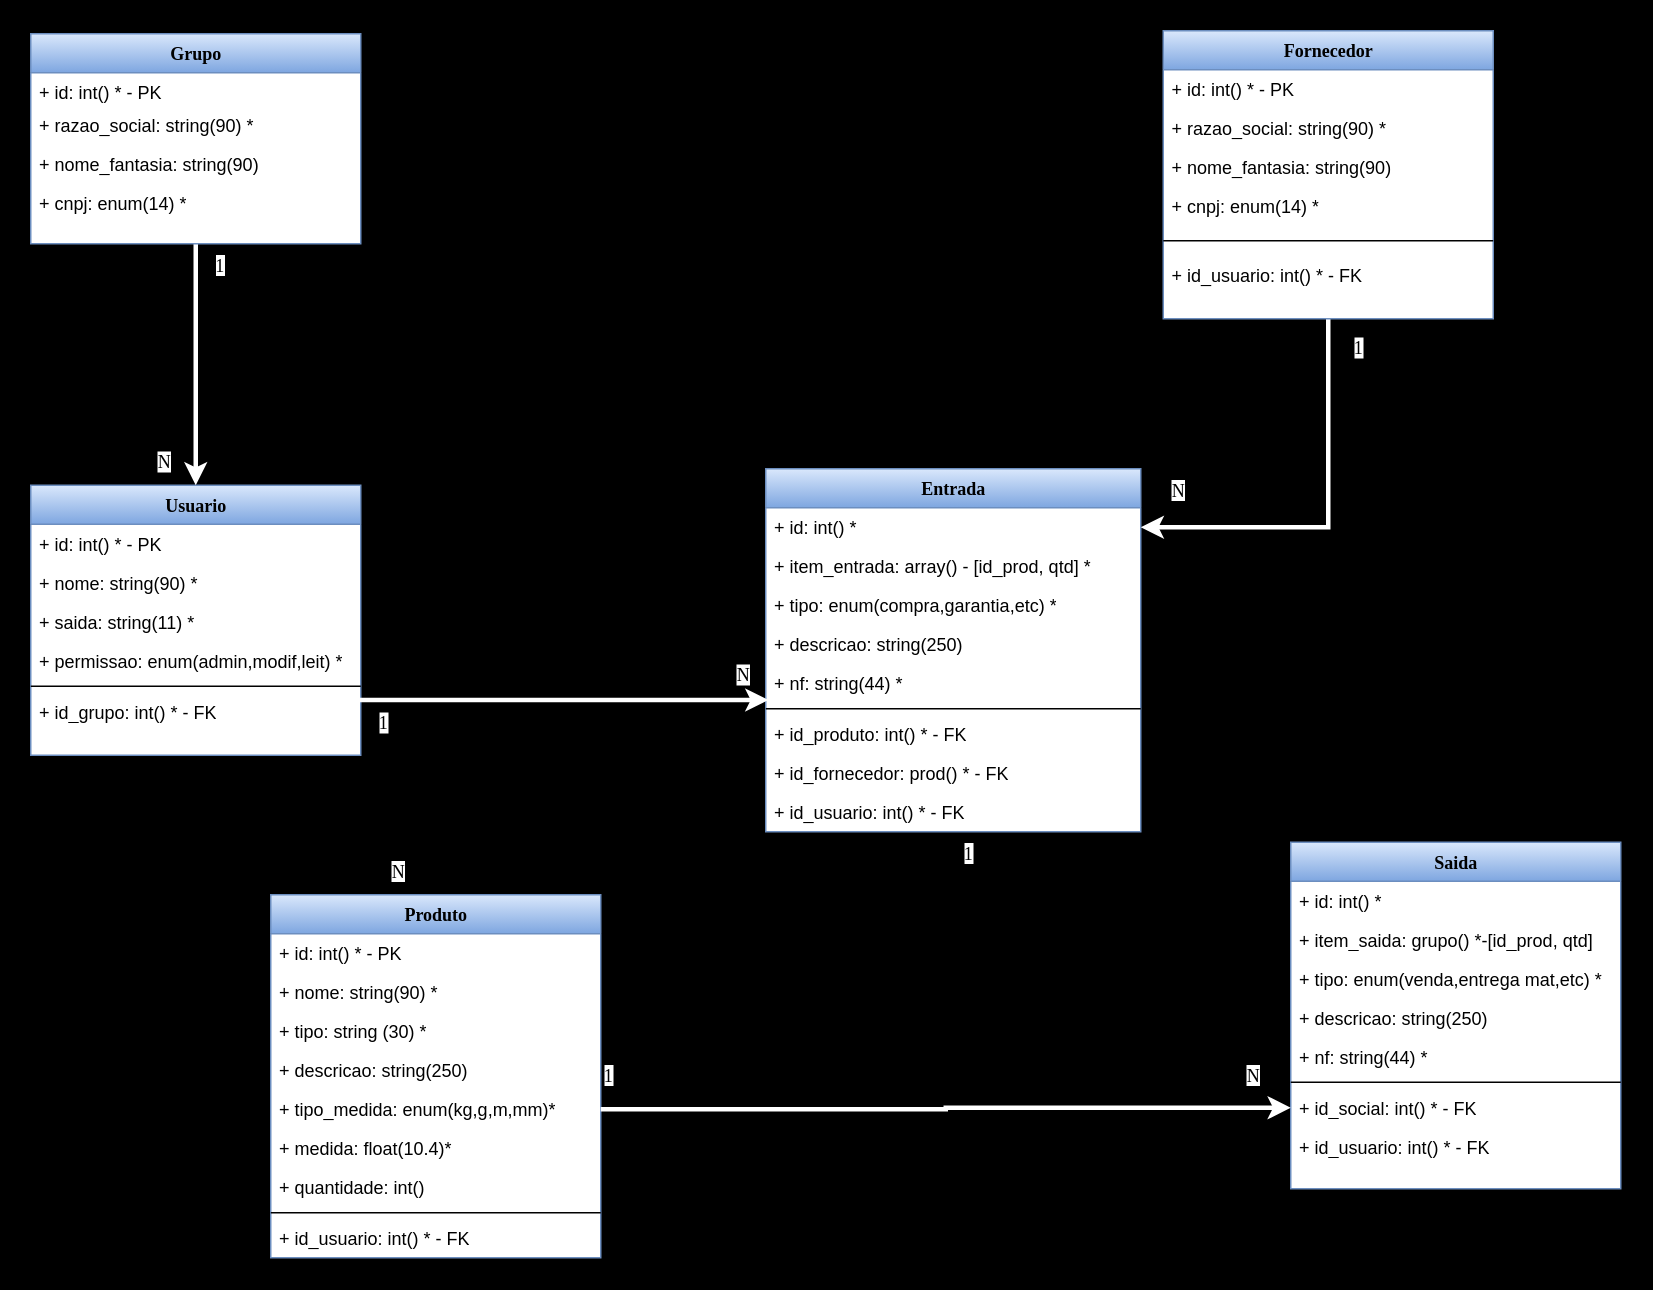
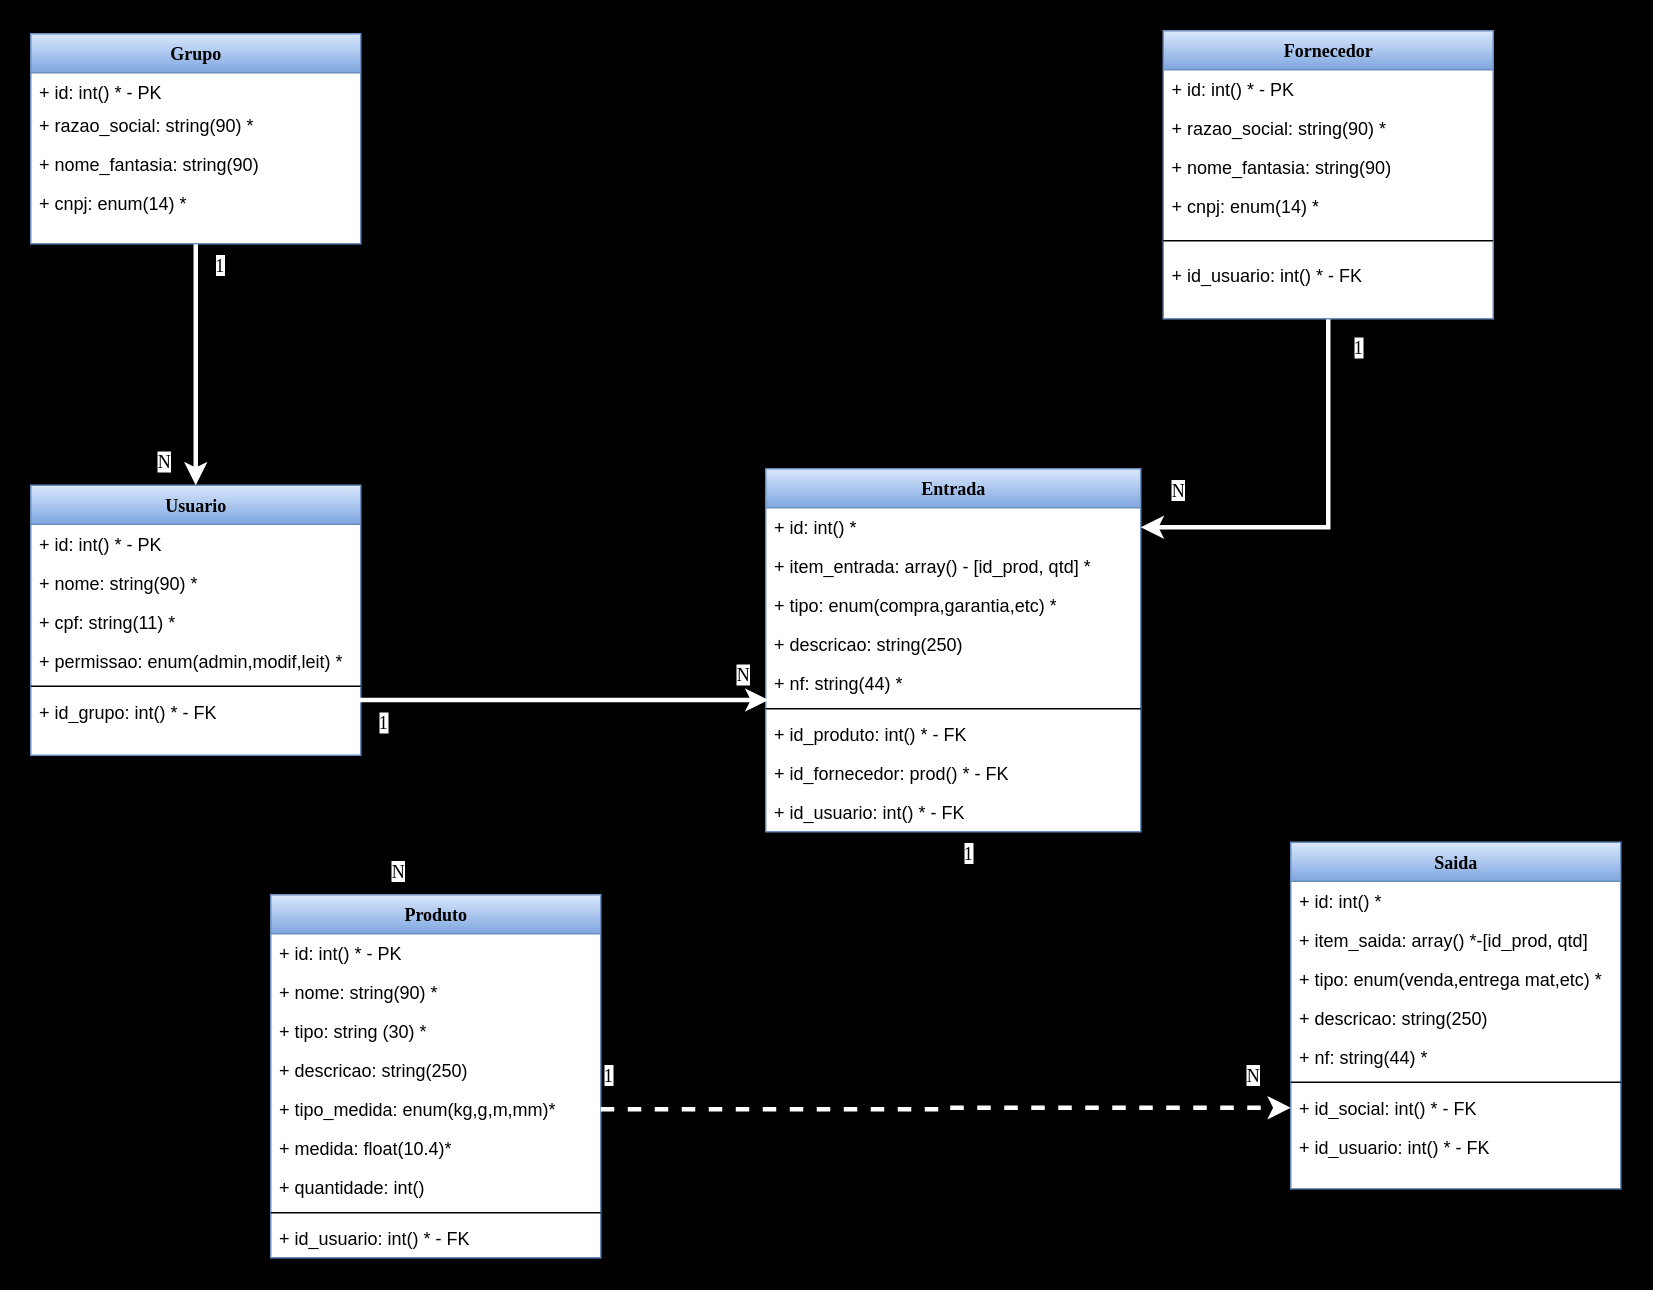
(132, 624) -> (124, 624)
(1457, 952) -> (1457, 952)
(620, 1109) -> (620, 1109)
